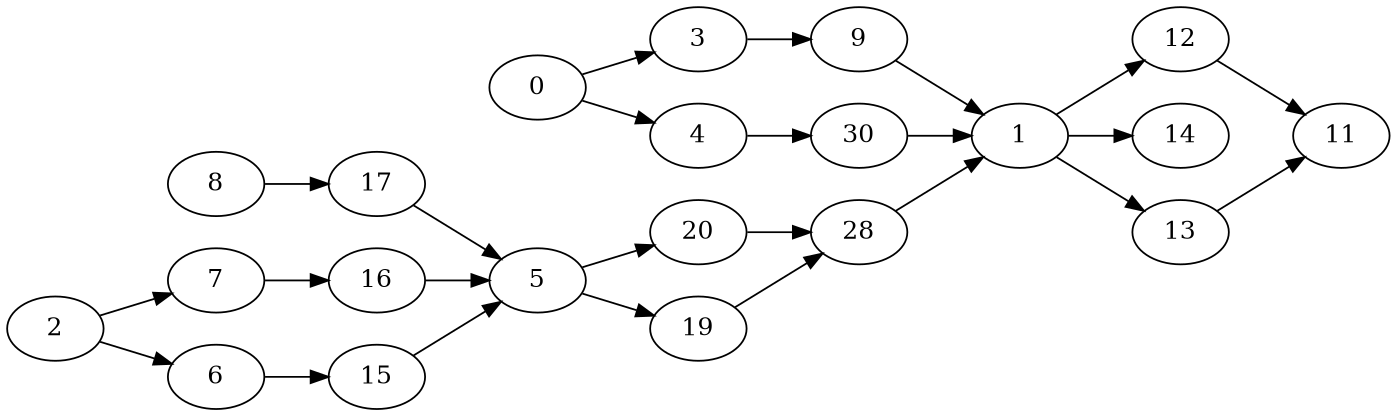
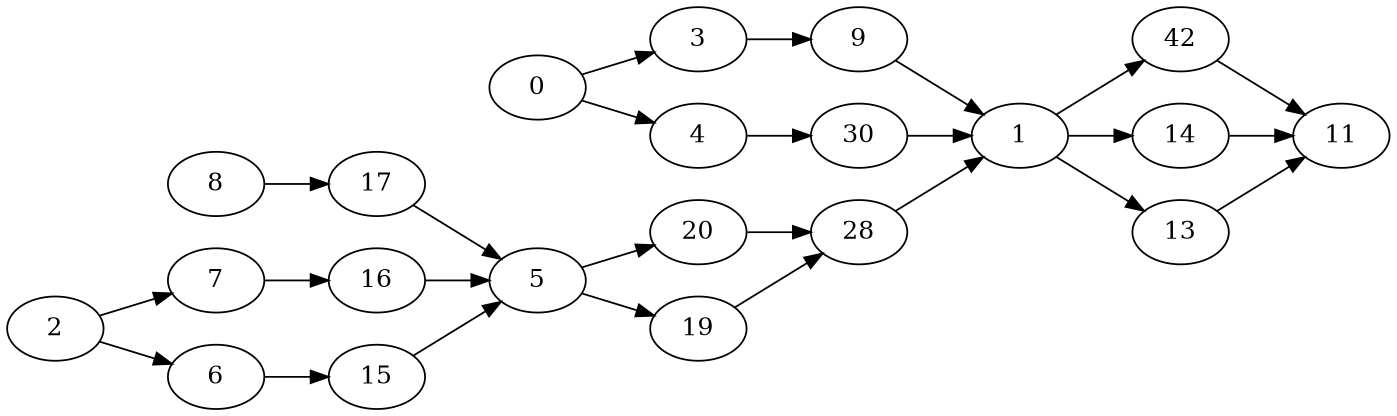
(1181, 39) -> (1181, 39)
none -> (1252, 136)
